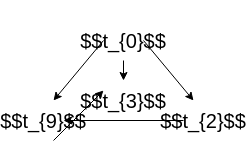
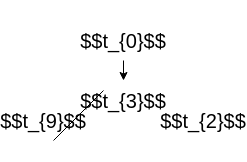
(81, 68) -> none
(166, 68) -> none
(98, 96) -> (100, 94)
(127, 121) -> none
